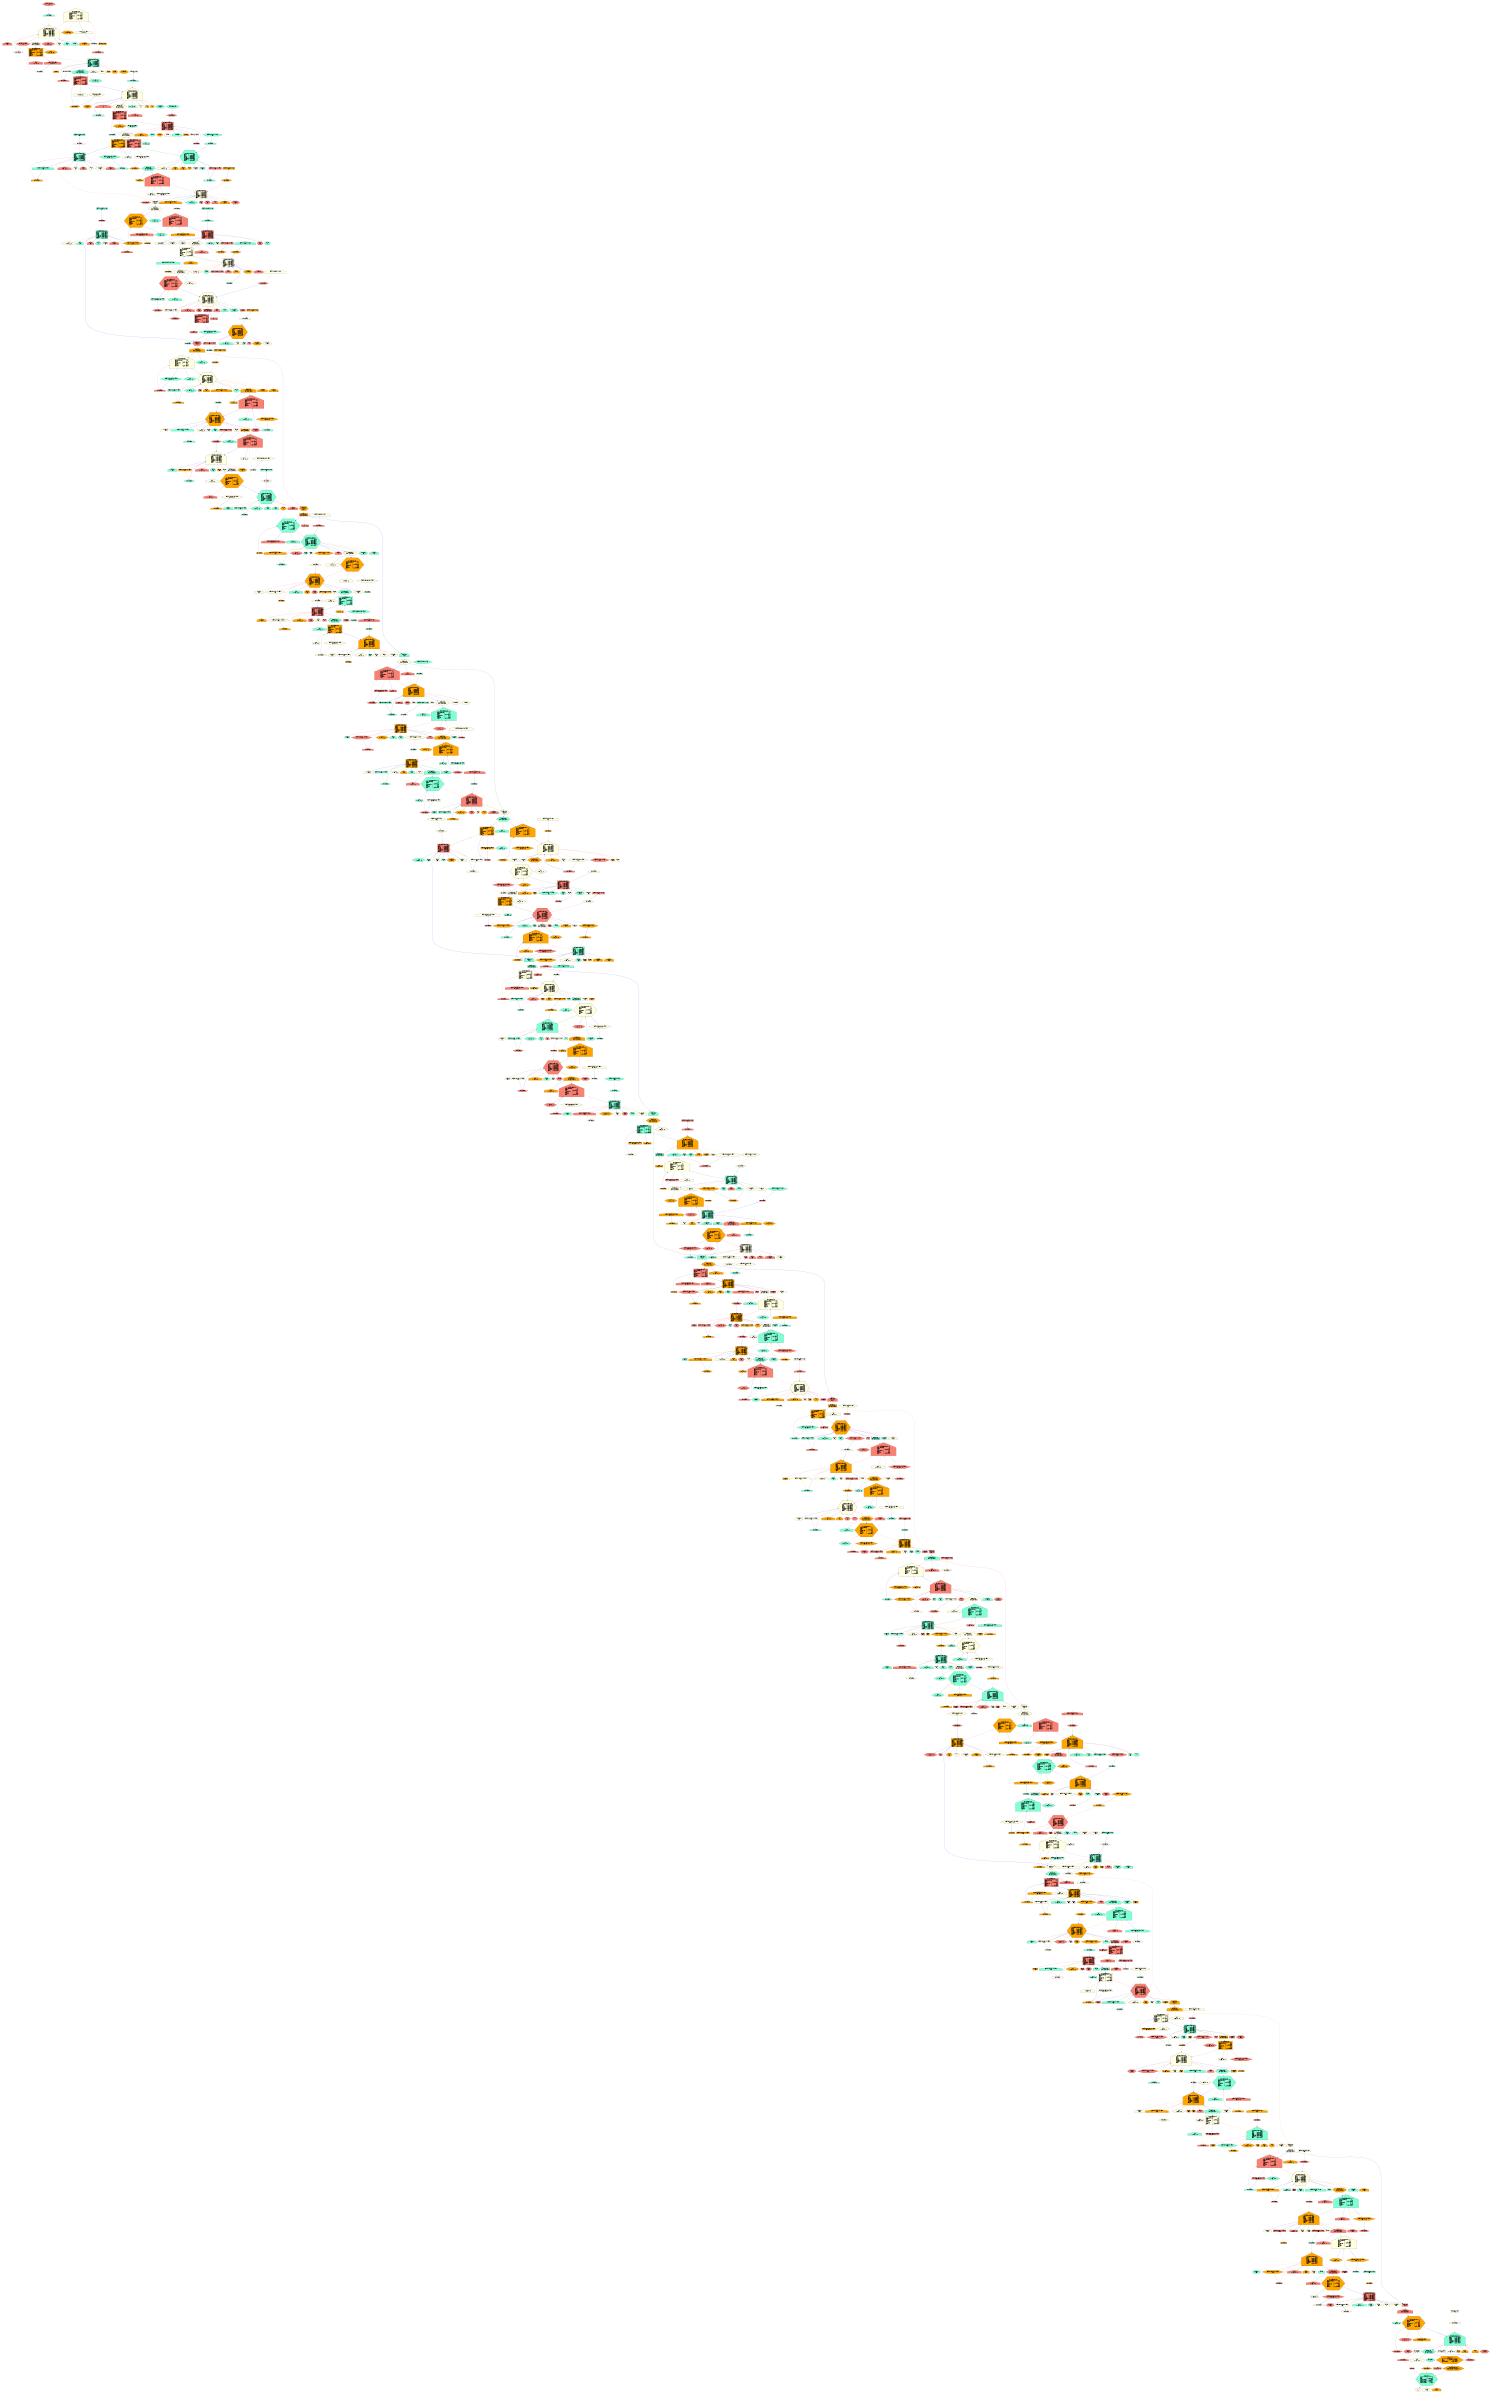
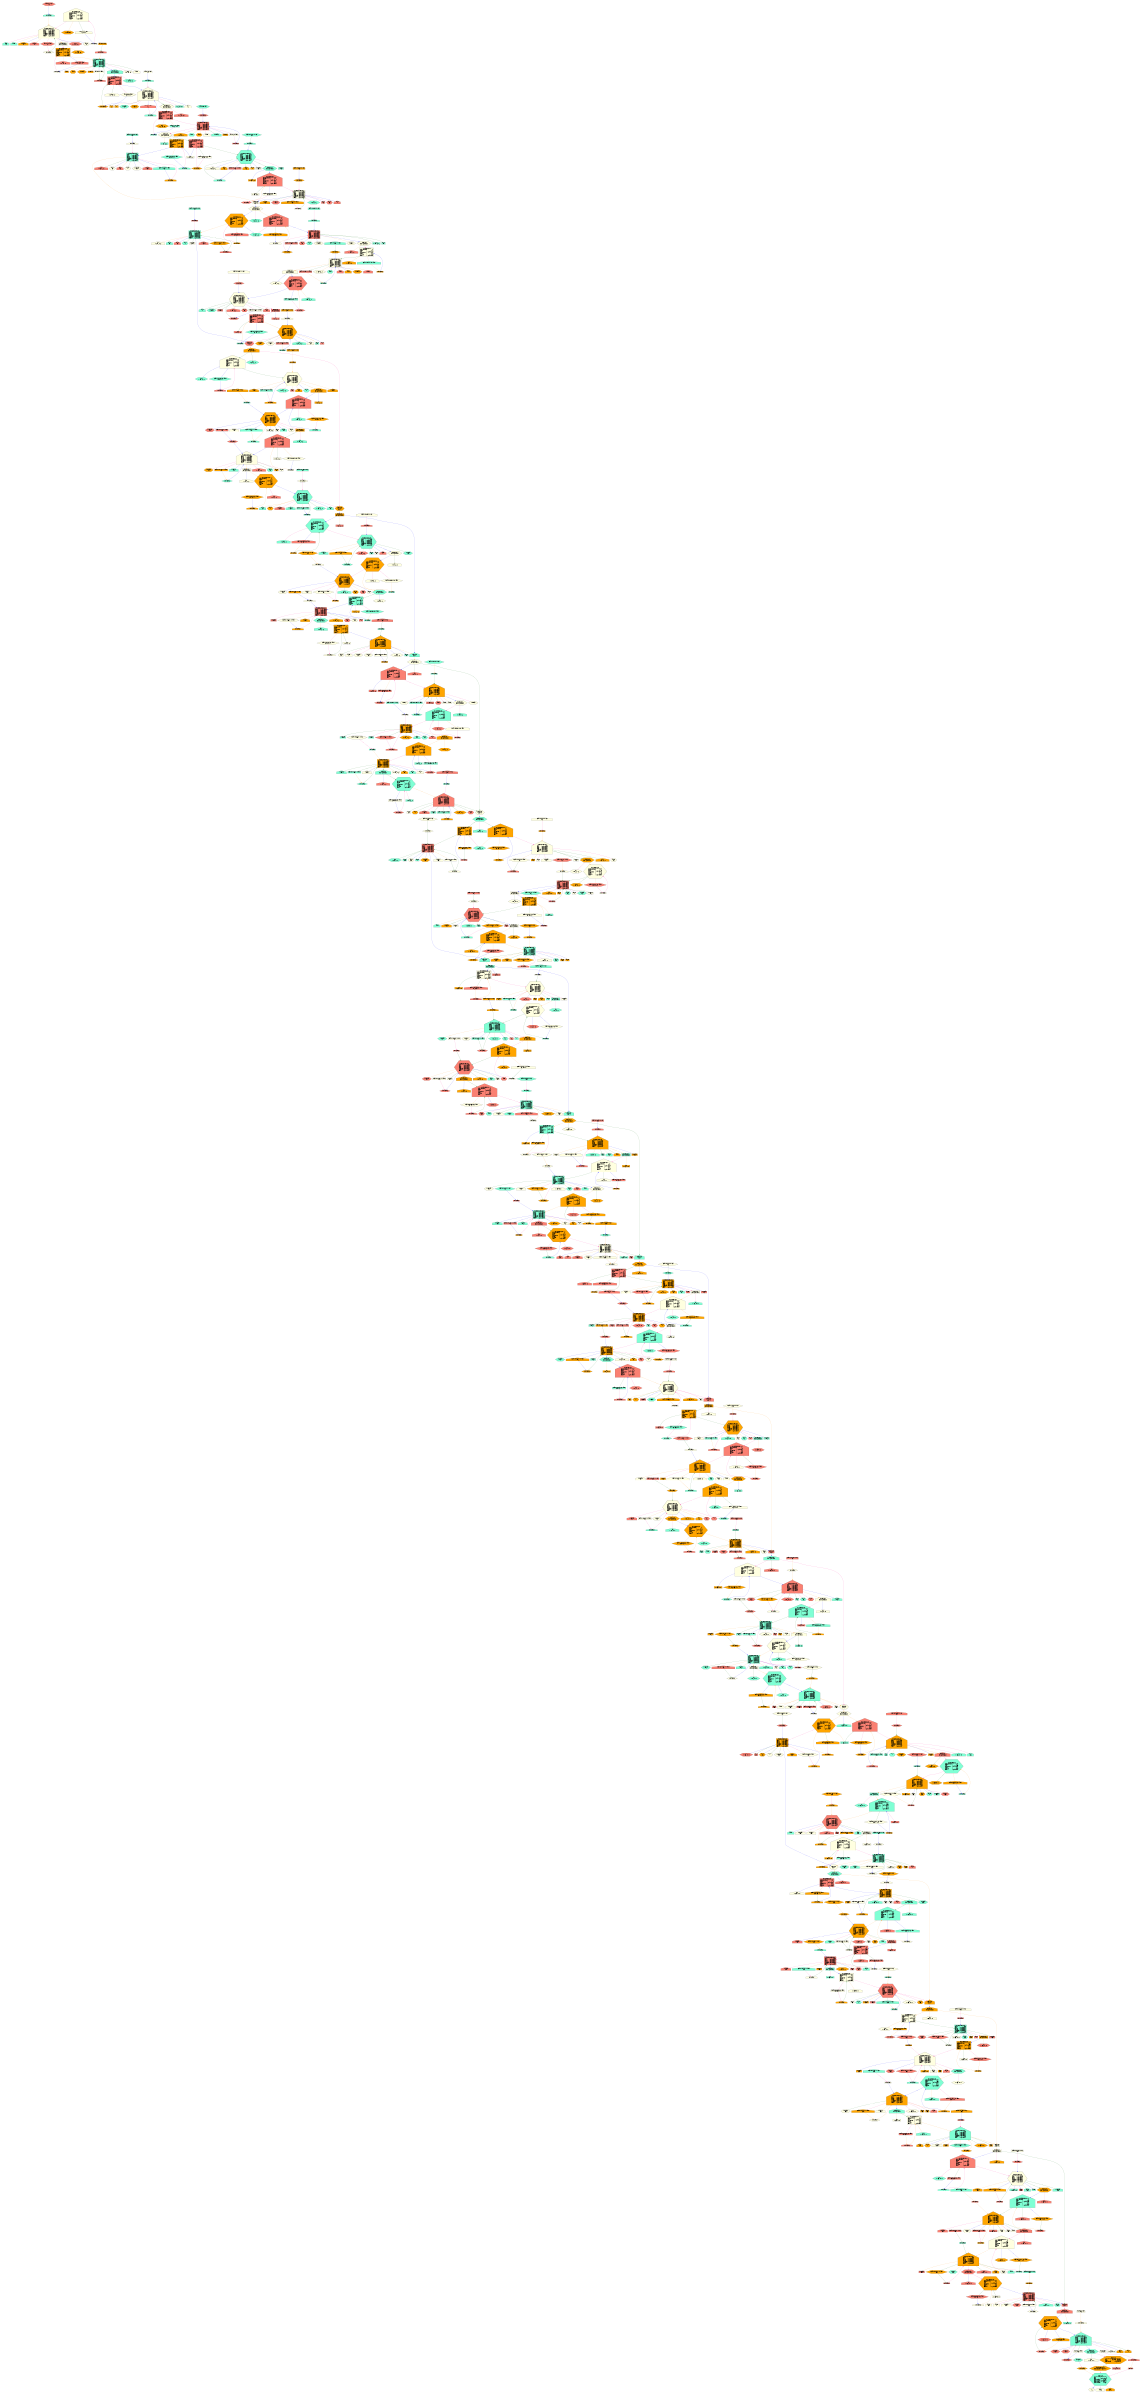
(232, 497) -> (252, 497)
none -> (510, 1224)
(1458, 2352) -> none
